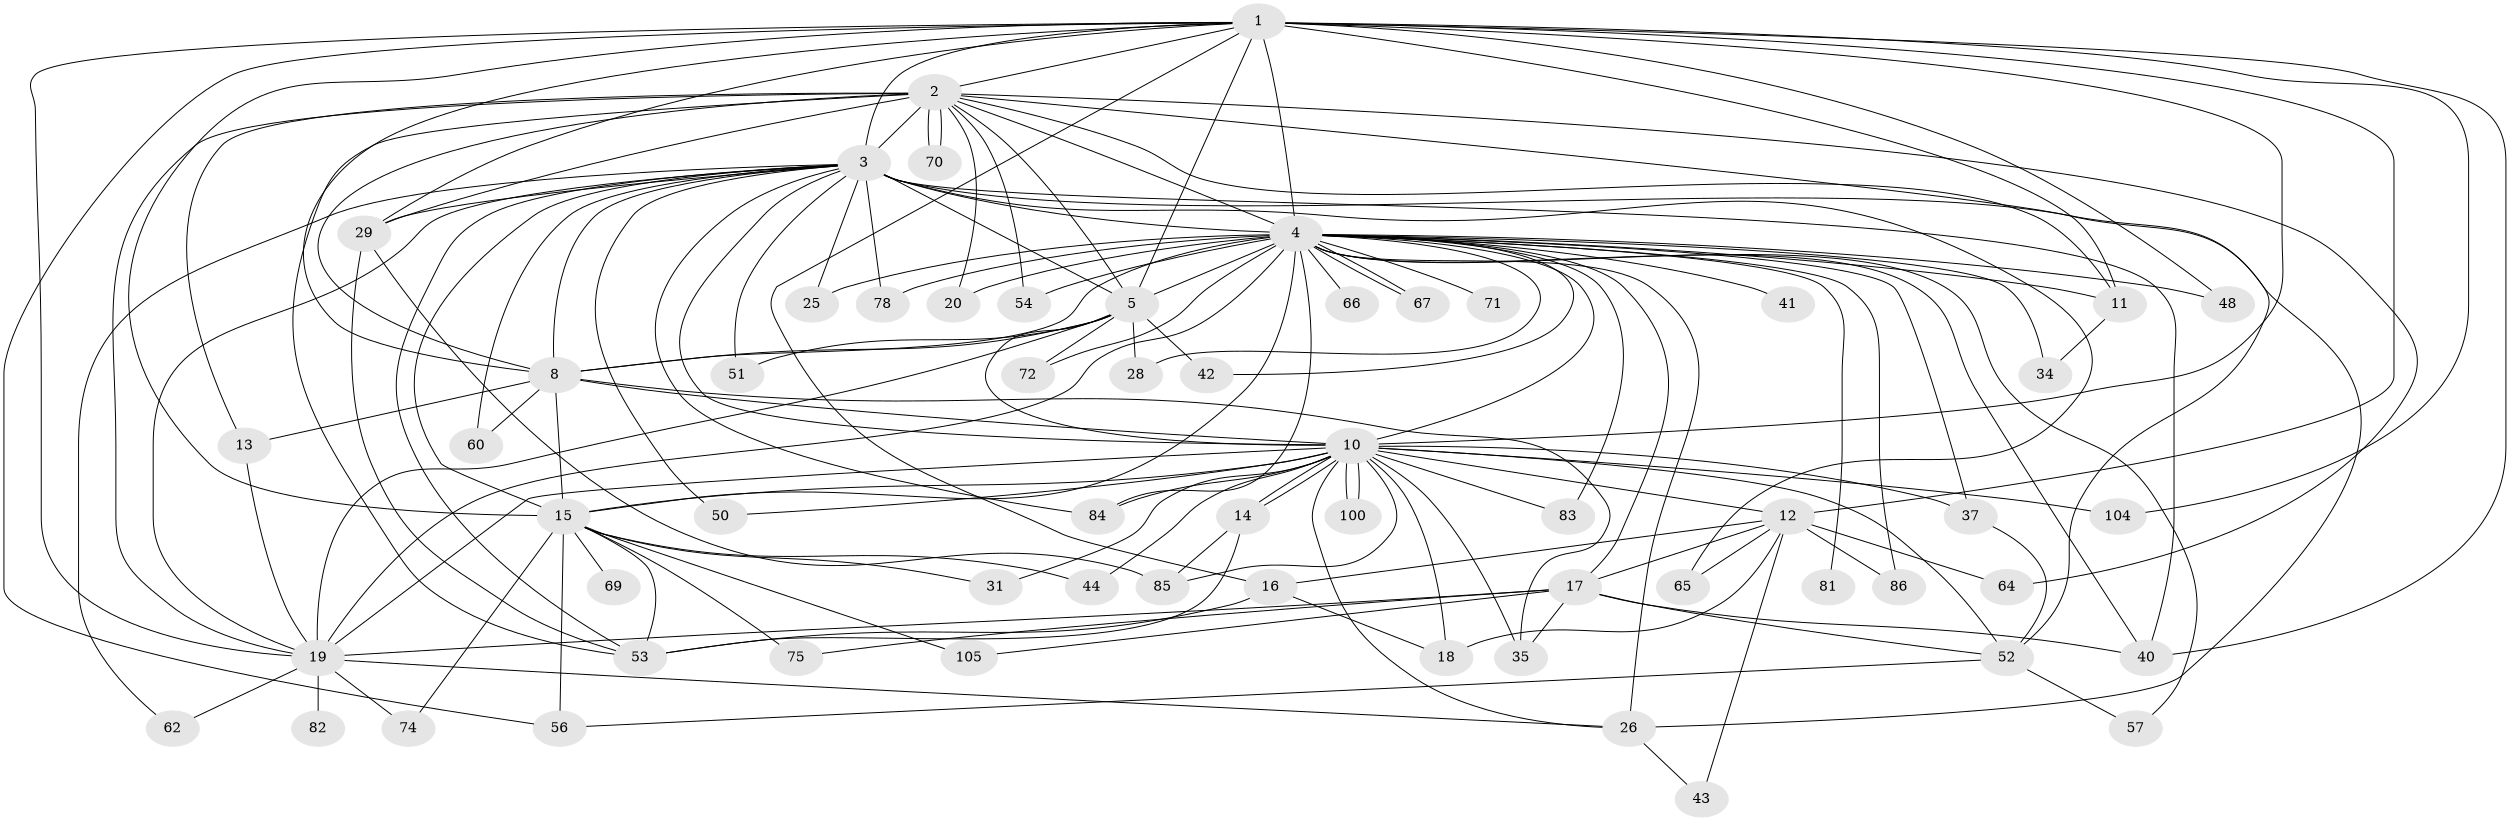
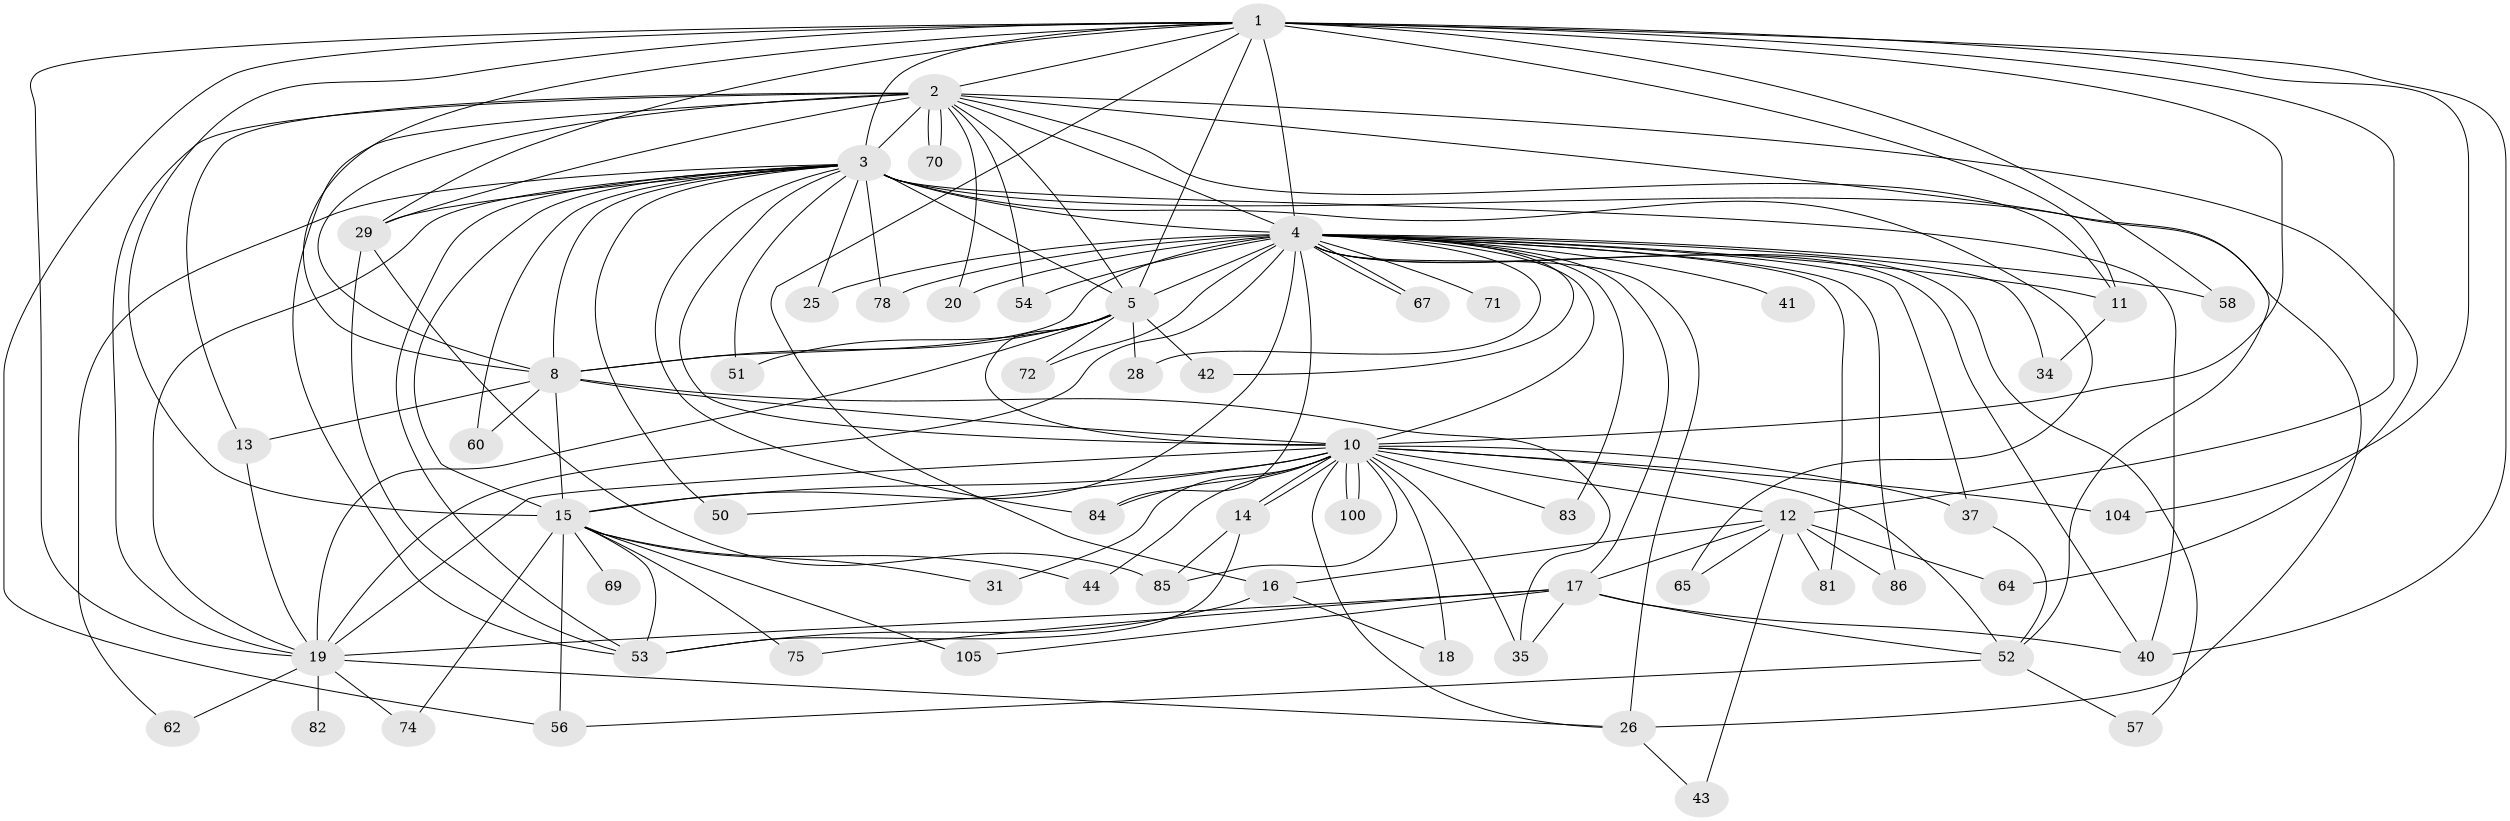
(1352, 304) -> none
(2228, 304) -> (2228, 304)
(1651, 629) -> (1808, 552)
